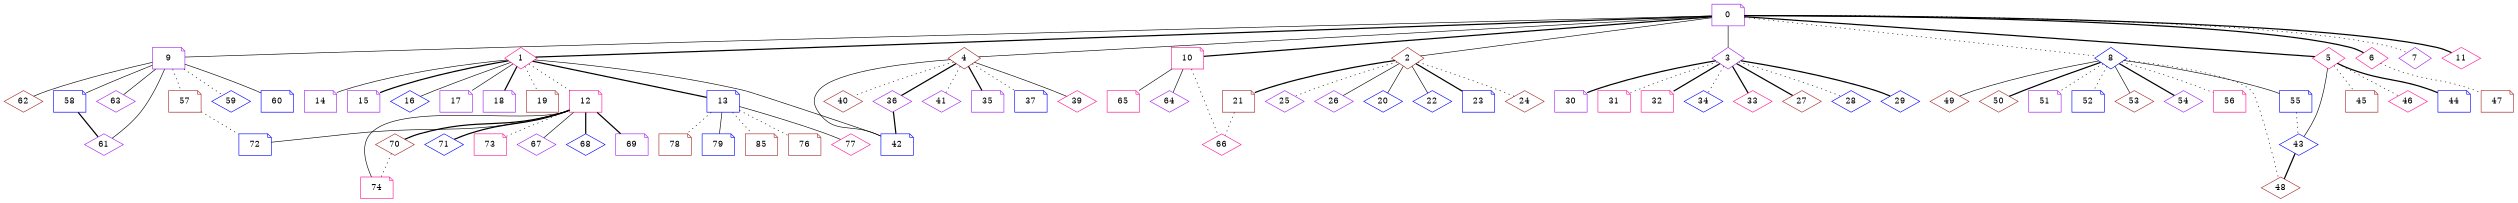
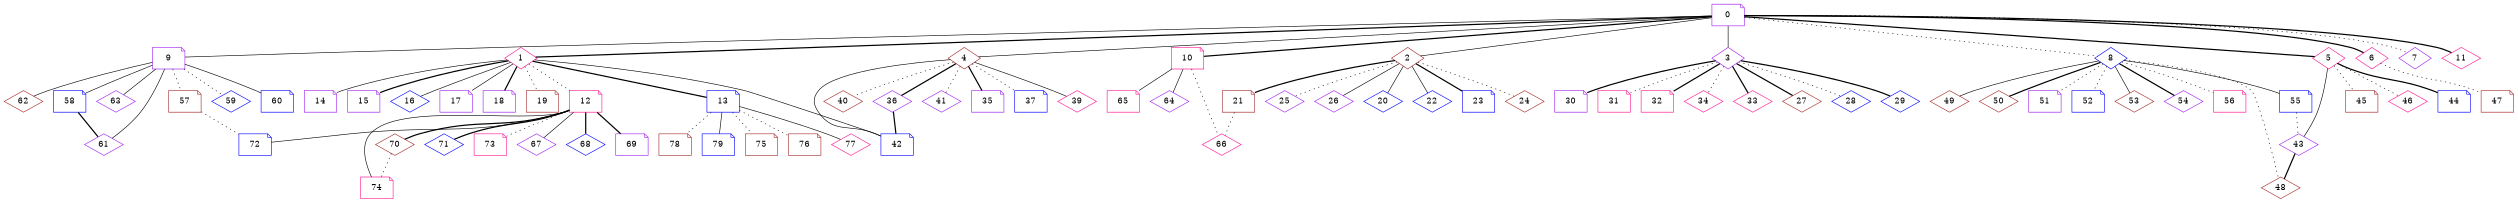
(1704, 101) -> (1704, 101)
(762, 145) -> (762, 145)
(2299, 145) -> (2299, 145)
